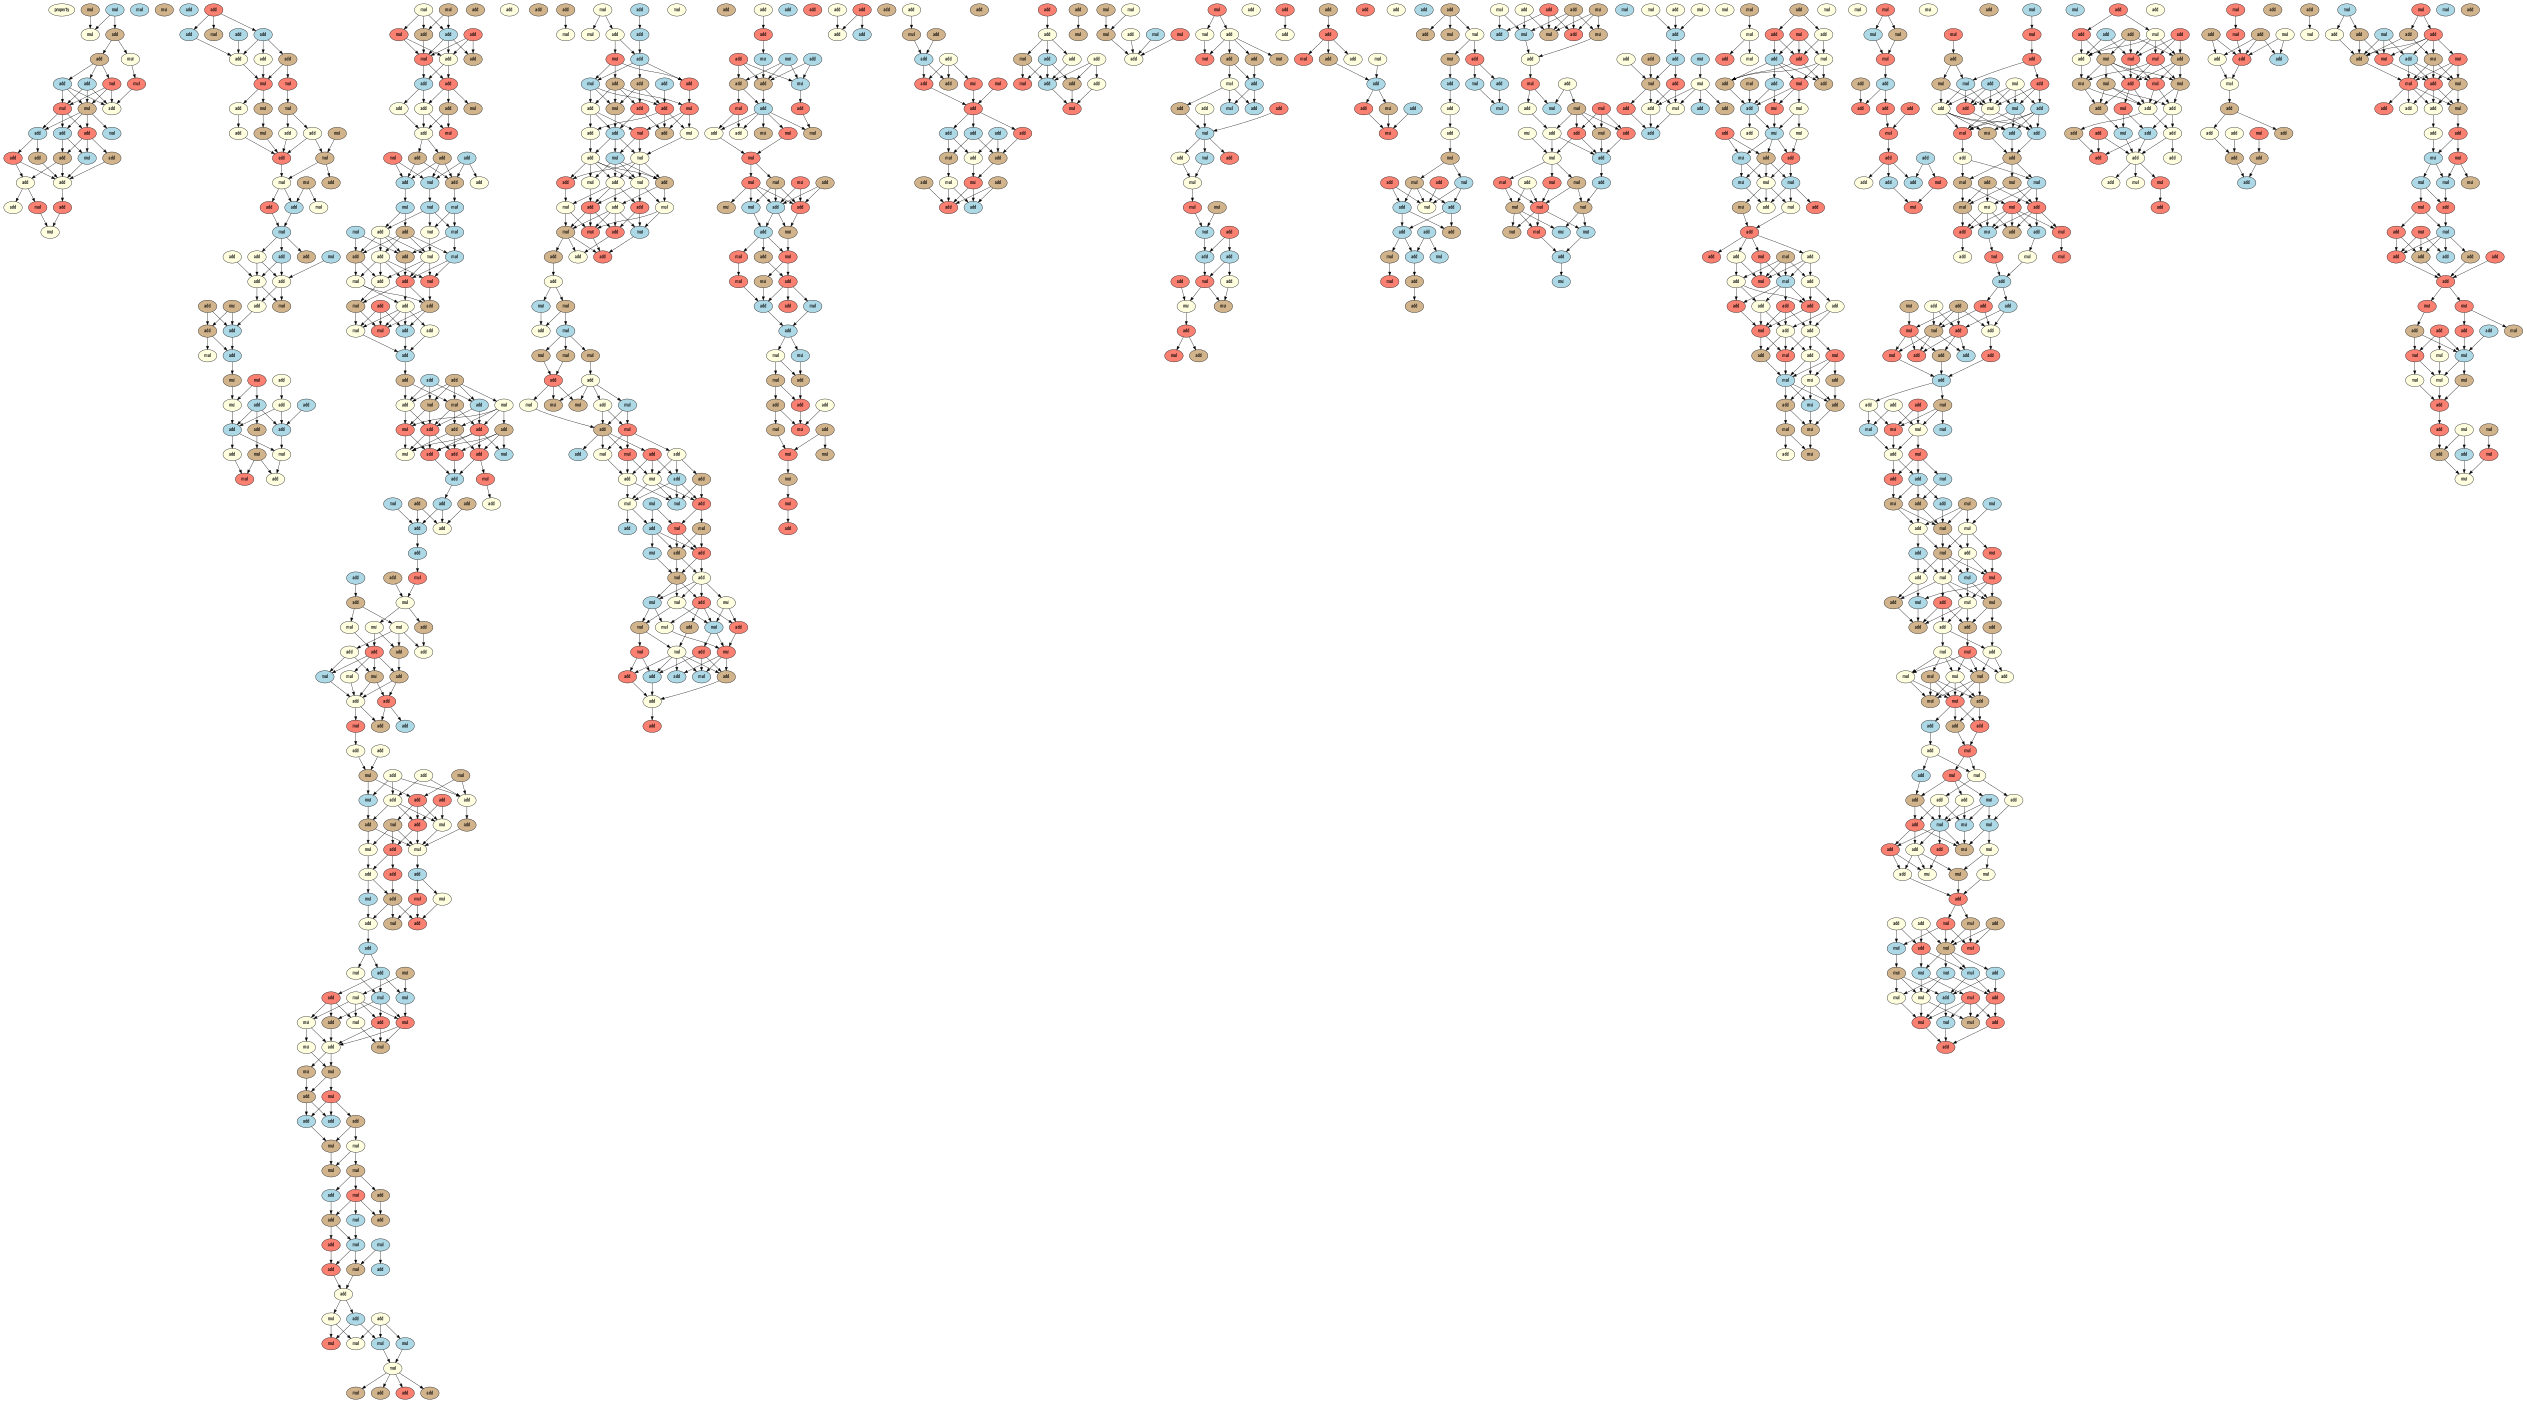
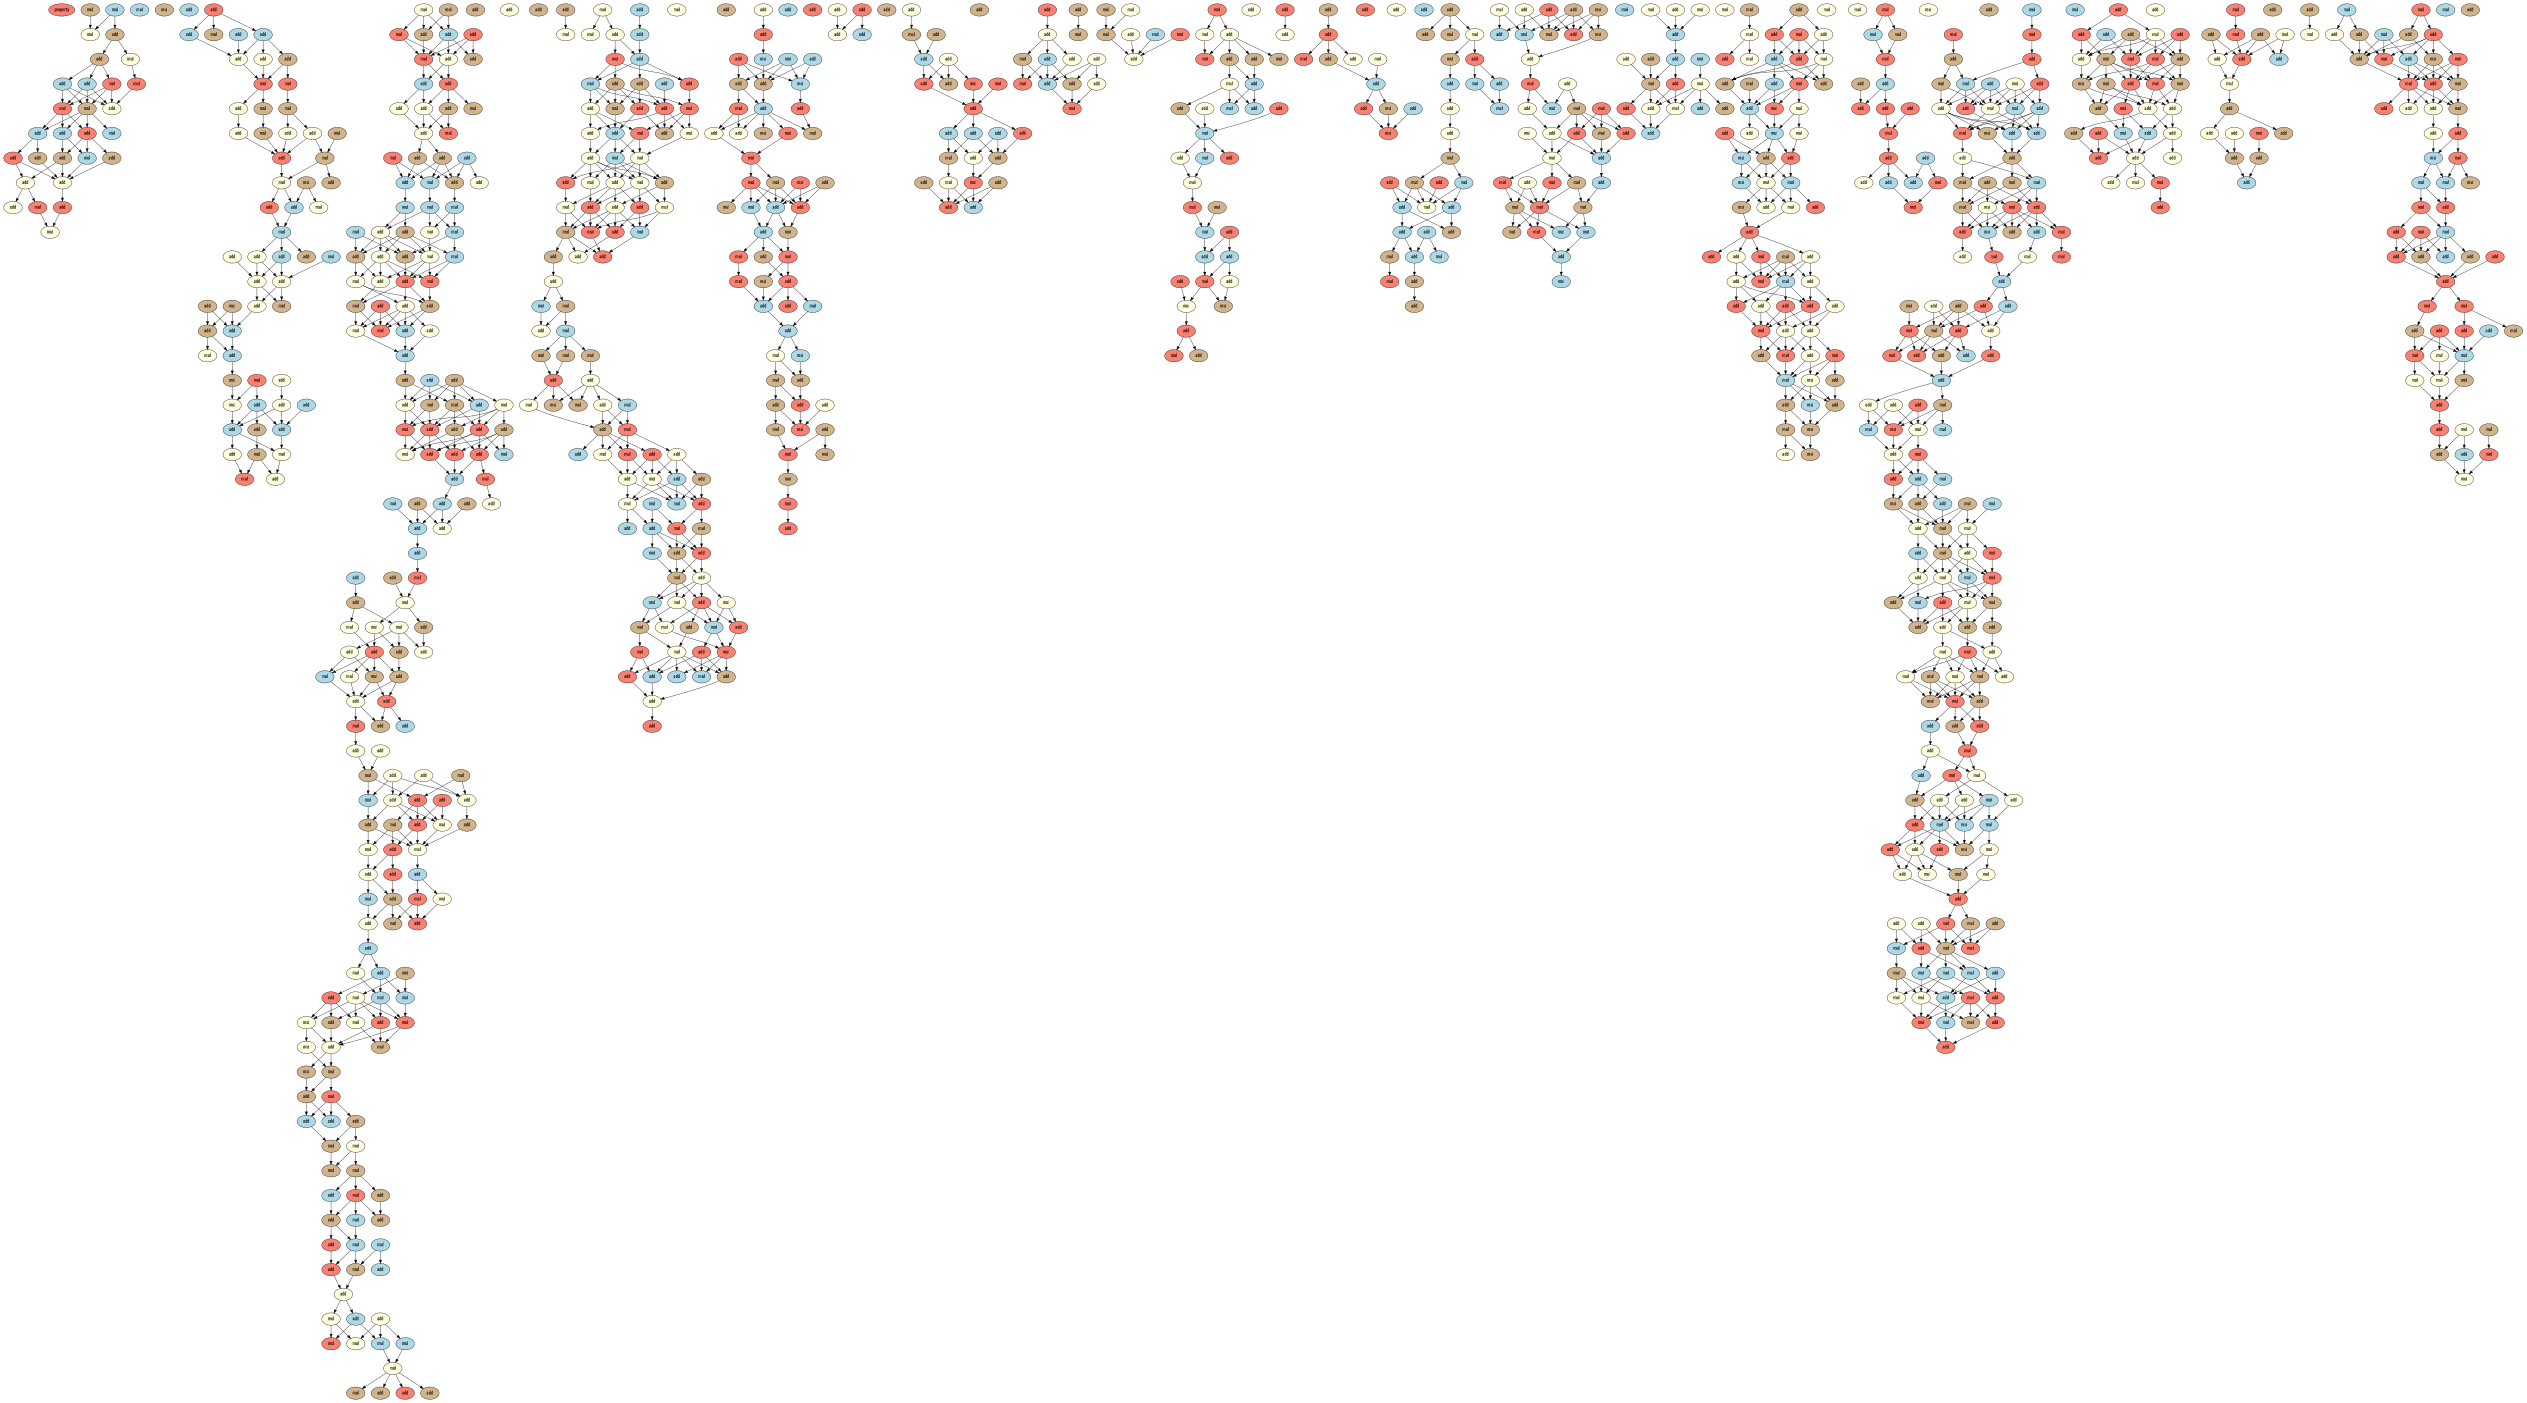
(62, 10) -> (62, 10)
